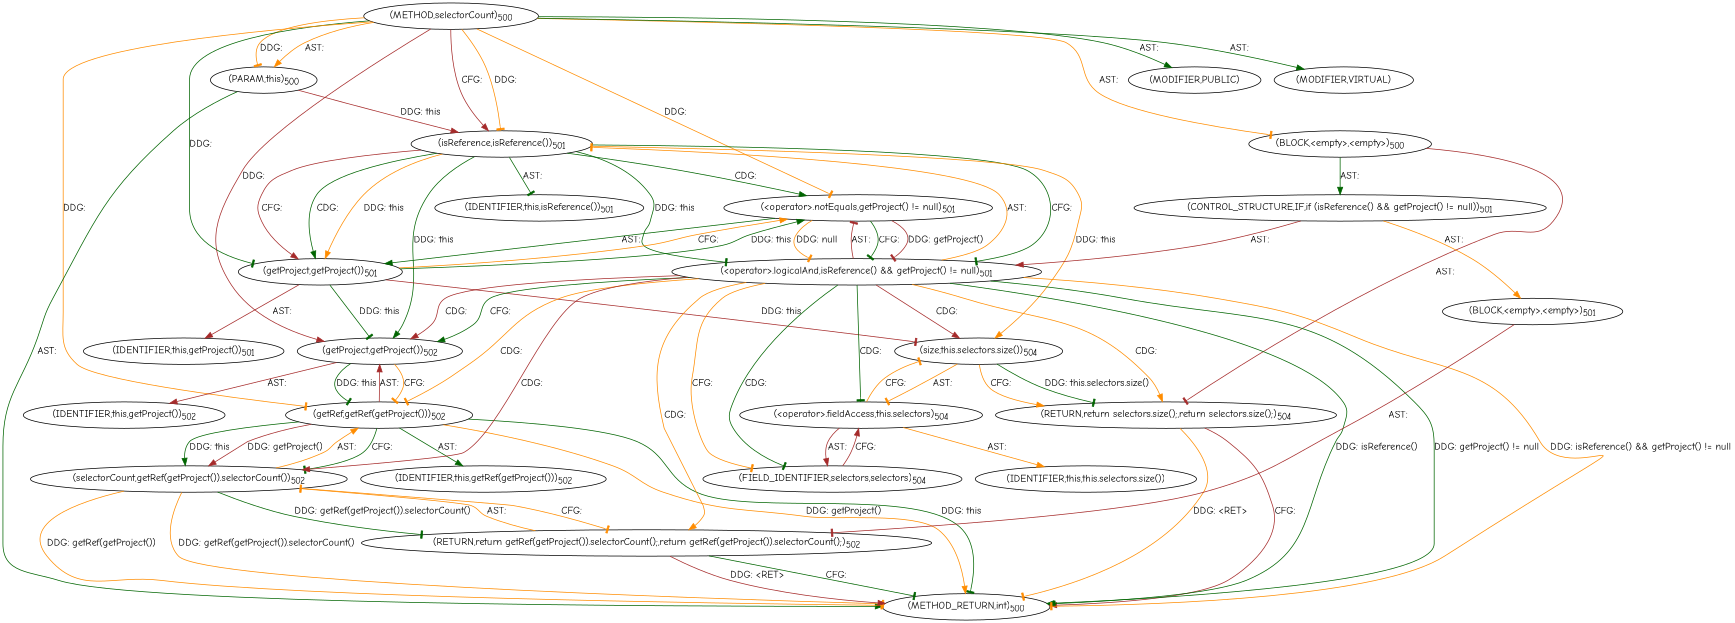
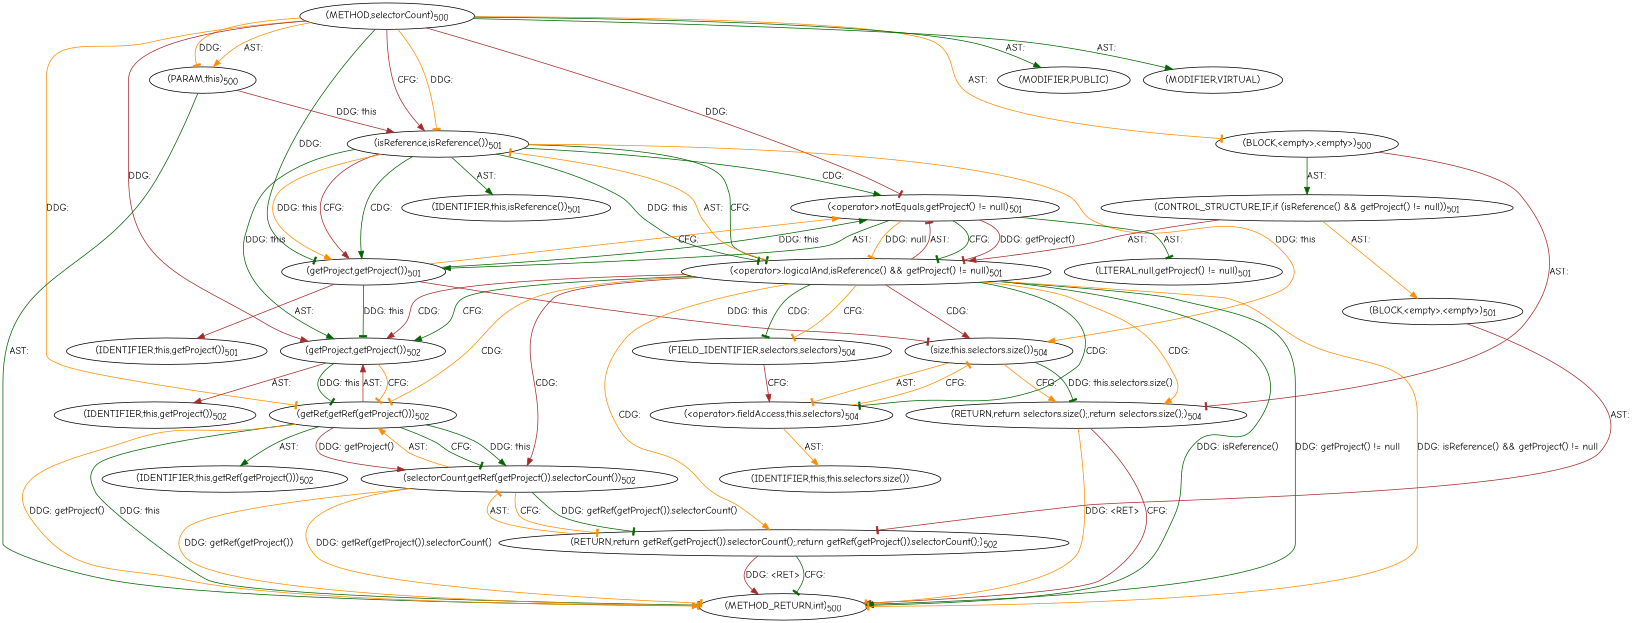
(653, 111) -> (665, 102)
(520, 174) -> (469, 174)
none -> (1173, 272)
(828, 441) -> none
